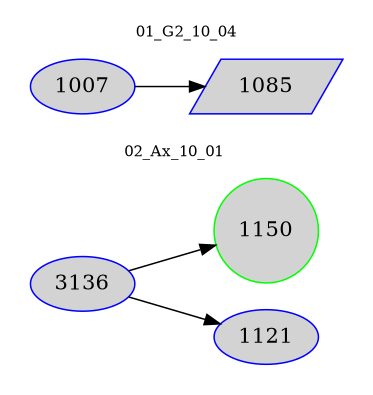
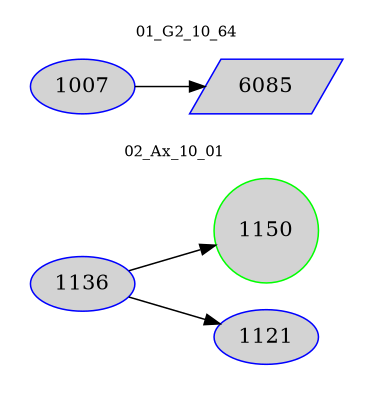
(187, 33) -> (187, 33)
(266, 87) -> (266, 87)
(83, 284) -> (83, 284)
